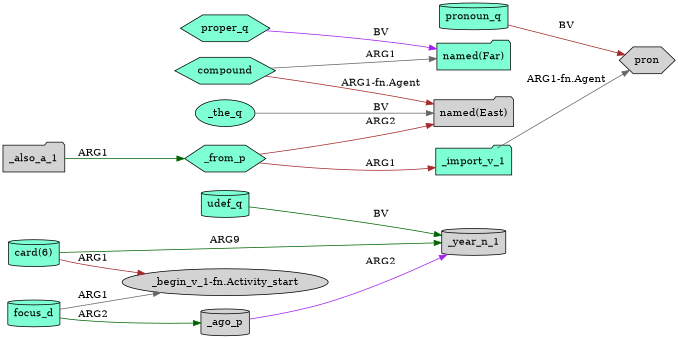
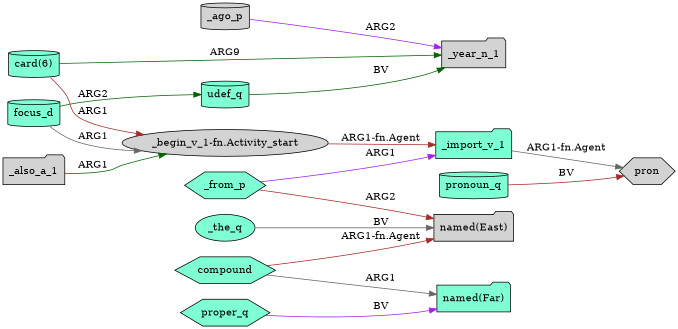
none -> (378, 144)
(121, 159) -> (113, 169)
(344, 170) -> (345, 171)
(474, 242) -> (474, 54)
(127, 323) -> (127, 98)
